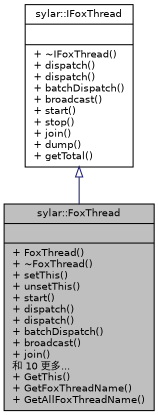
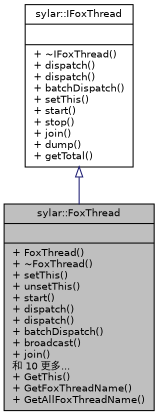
(68, 100) -> (62, 100)
